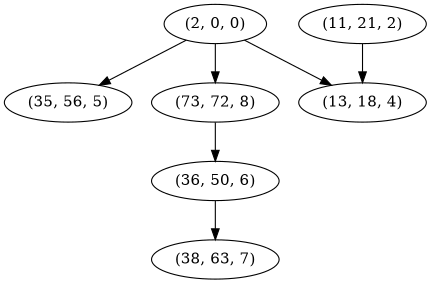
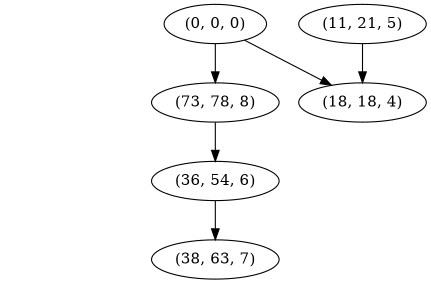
(215, 24) -> (215, 24)
(363, 24) -> (363, 24)
(68, 102) -> none
(215, 102) -> (215, 102)
(363, 102) -> (363, 102)
(215, 181) -> (215, 181)
